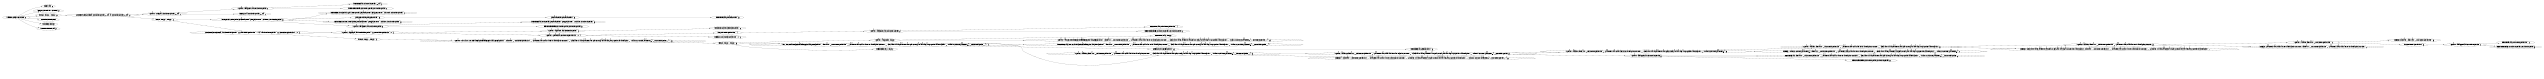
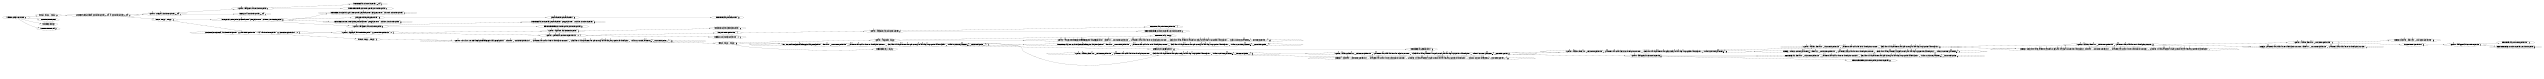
(48, 6) -> none
(48, 11) -> none
